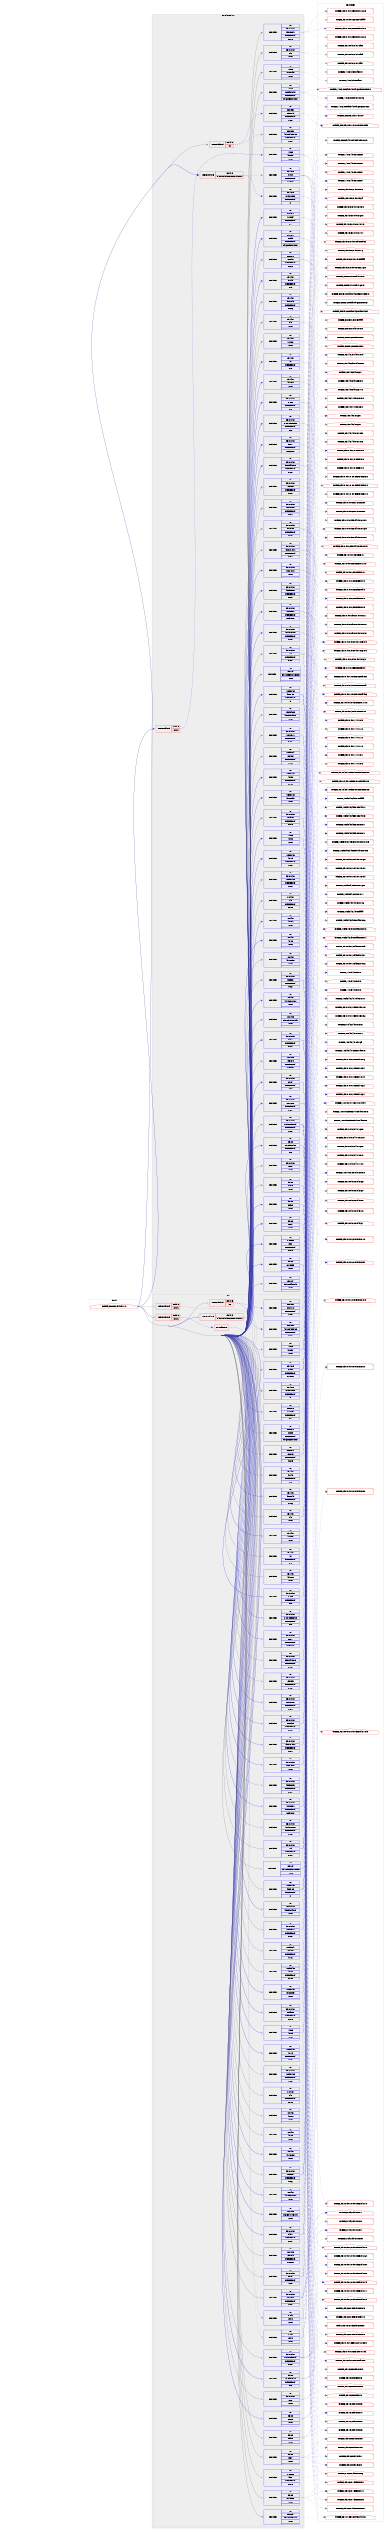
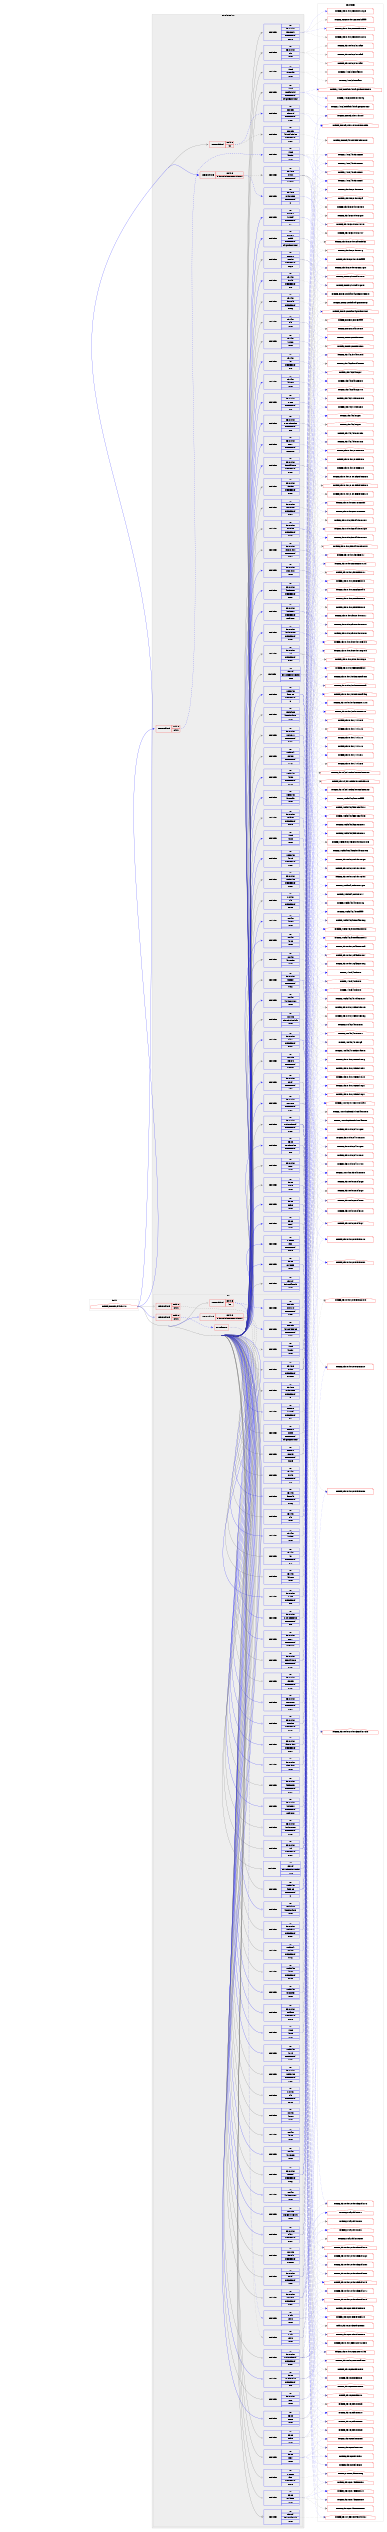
(350, 20) -> (350, 20)
